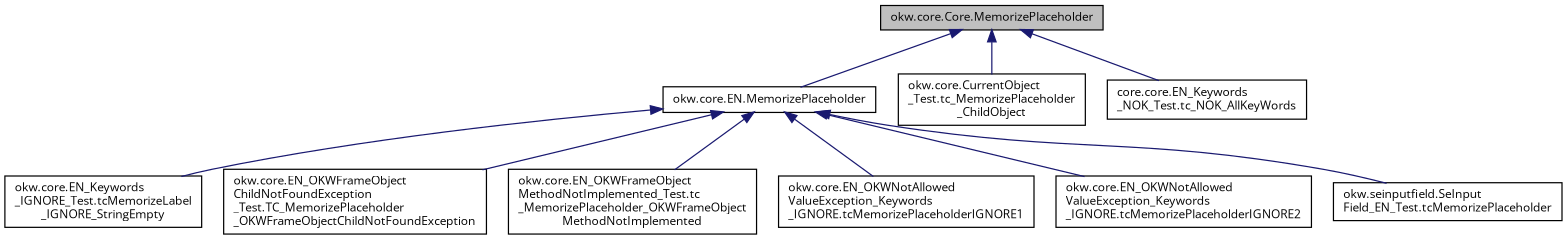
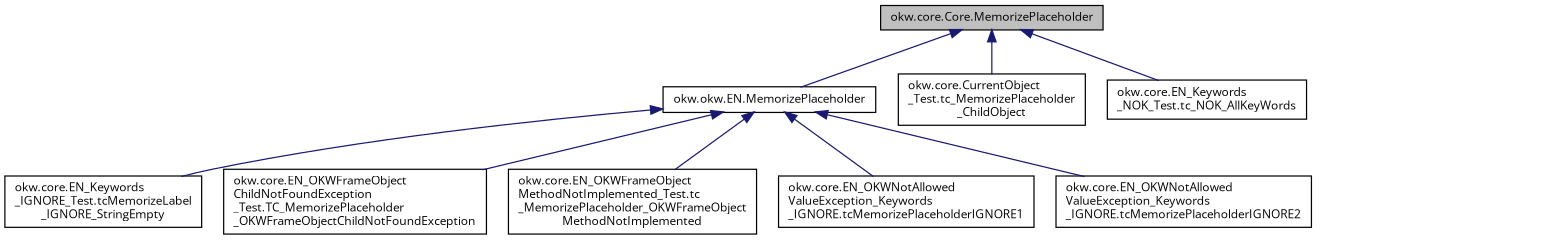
(769, 100) -> (769, 100)
(1207, 100) -> (1207, 100)
(1448, 202) -> none
